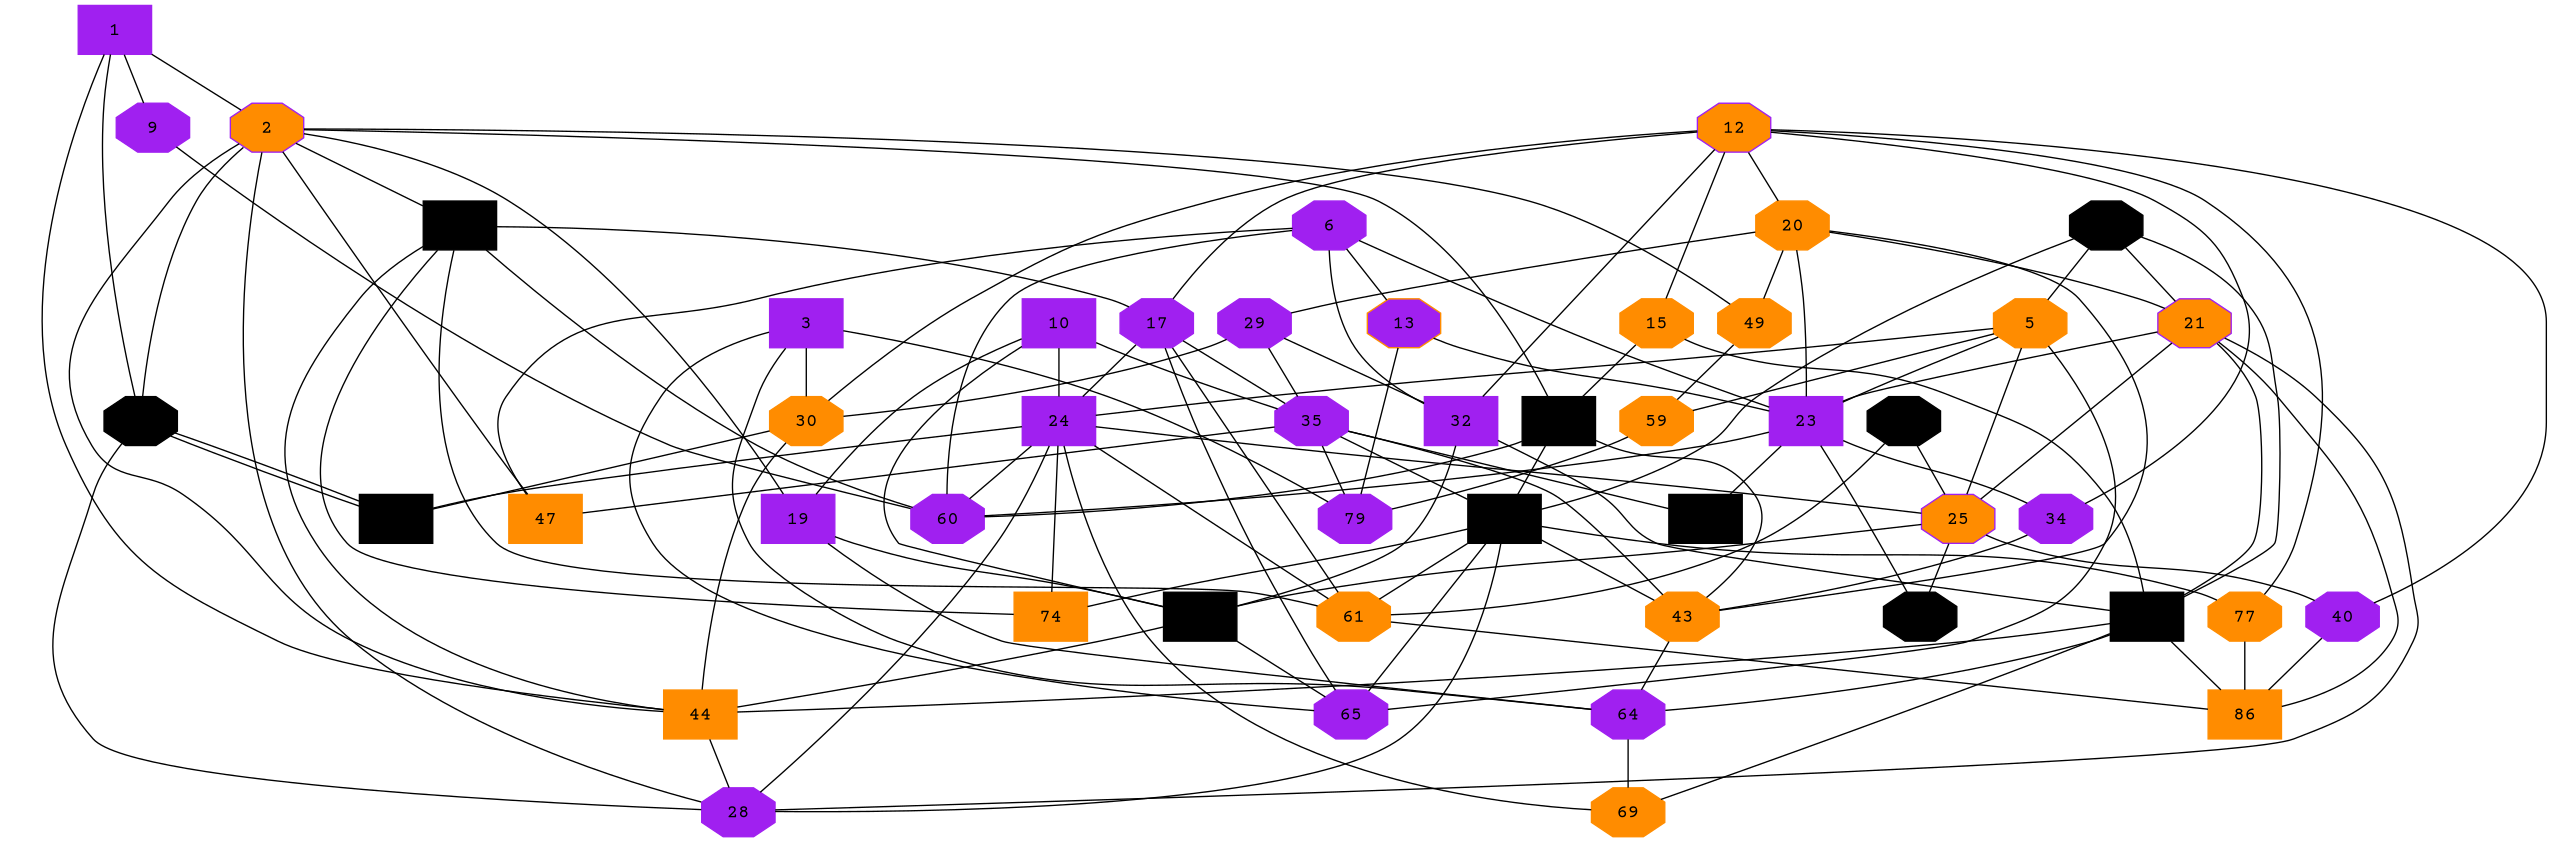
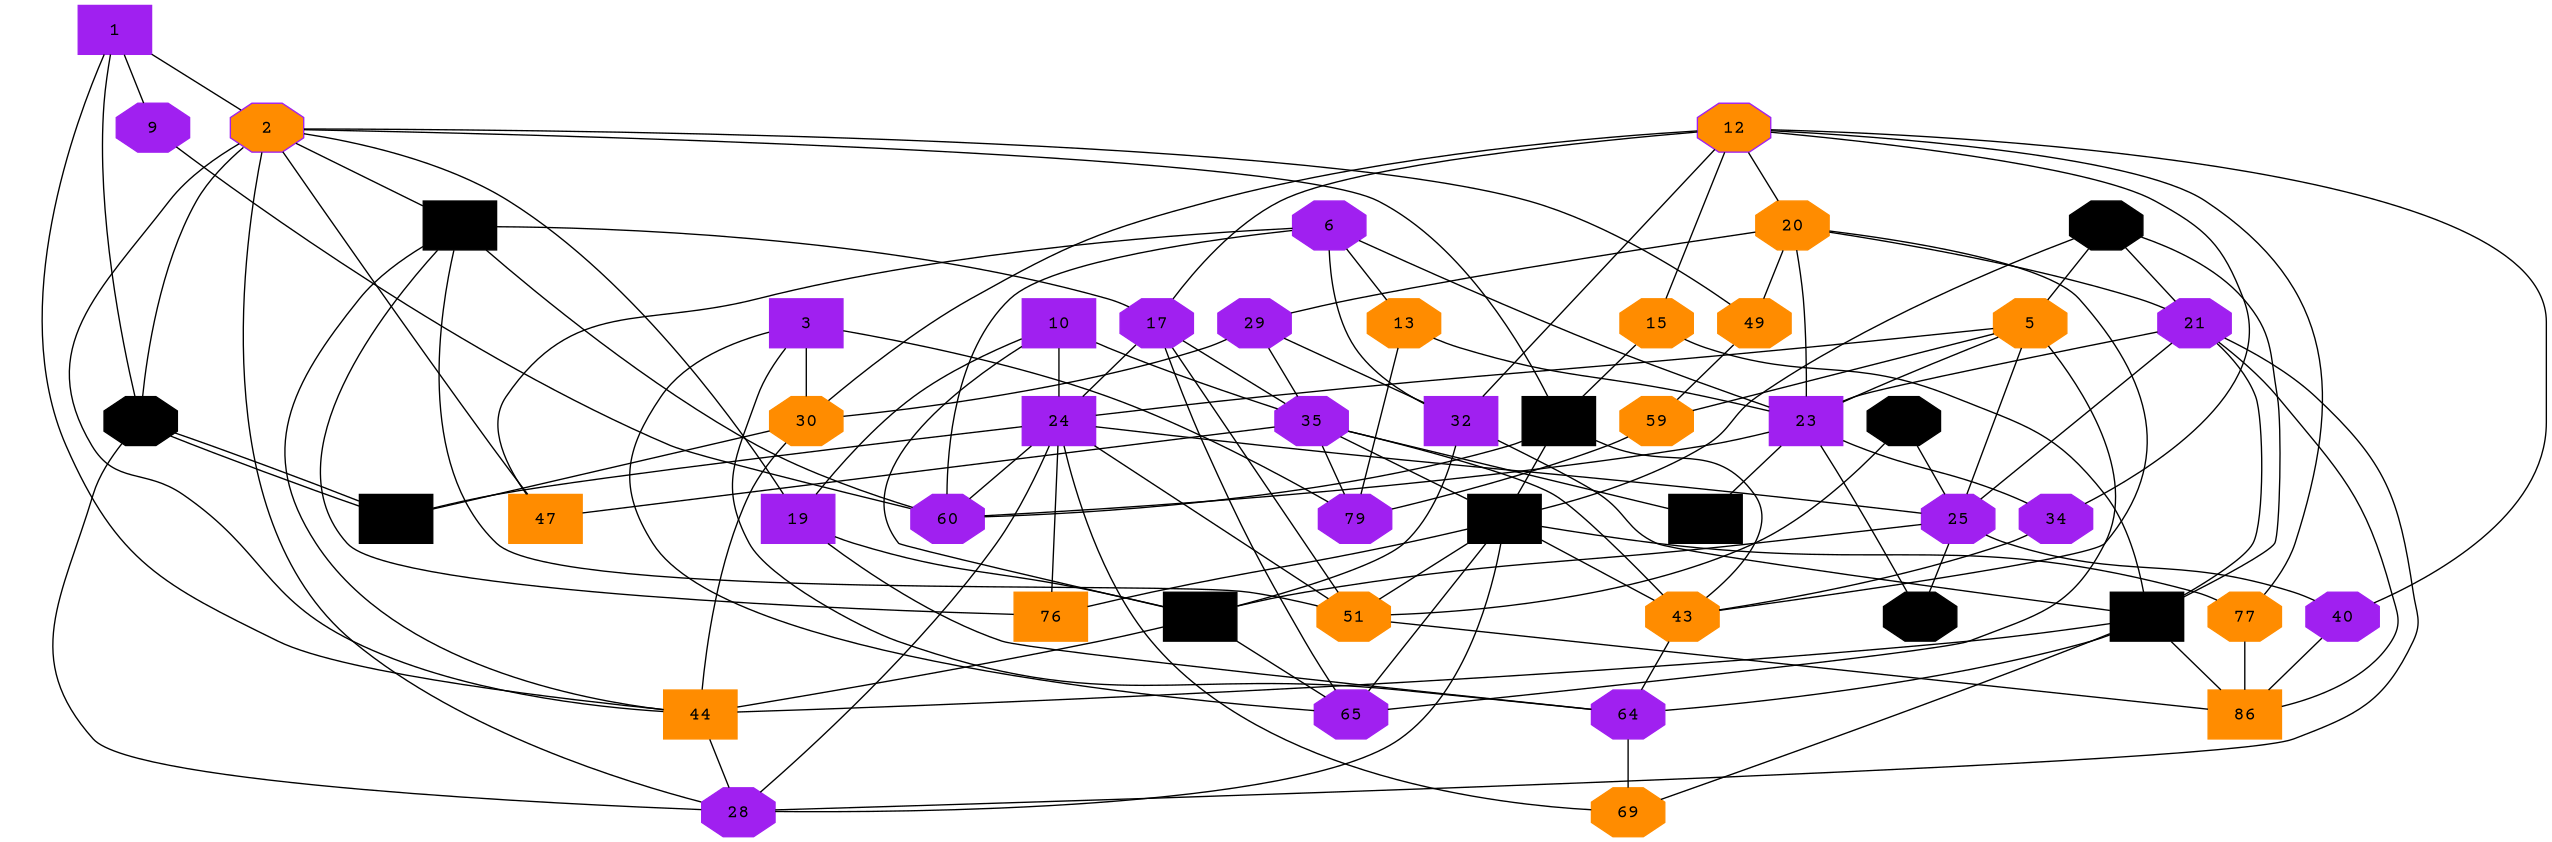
(1404, 323) -> (1404, 323)
(2195, 323) -> (2195, 323)
(1958, 519) -> (1958, 519)
(1051, 617) -> (1051, 617)
(1354, 617) -> (1354, 617)
